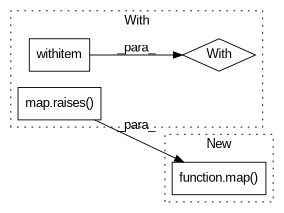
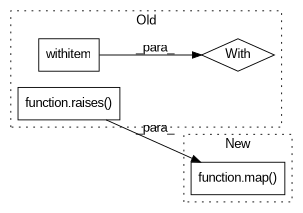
(137, 21) -> (146, 21)
(59, 104) -> (69, 104)
